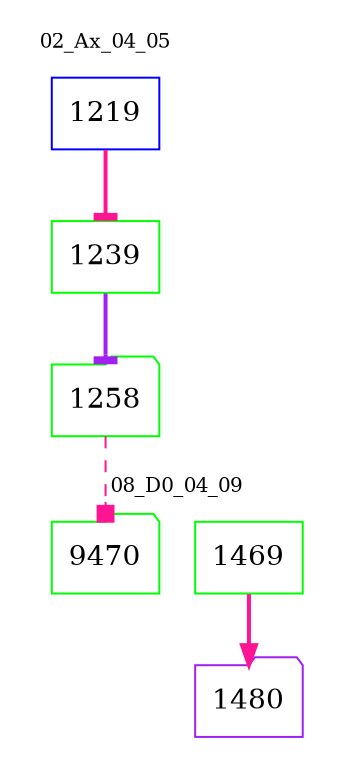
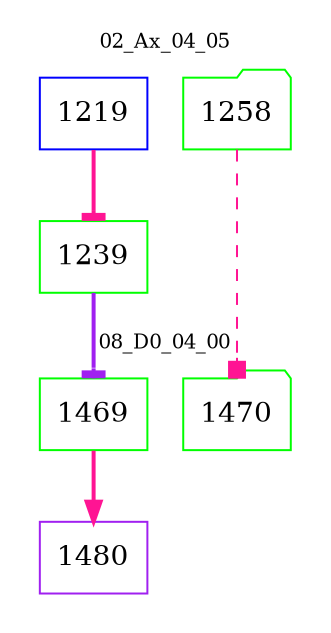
(106, 324) -> (94, 338)
(177, 487) -> (165, 344)
(106, 558) -> (237, 414)
(249, 701) -> (94, 558)
